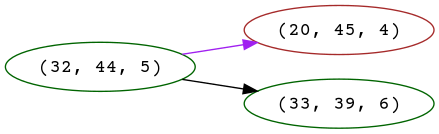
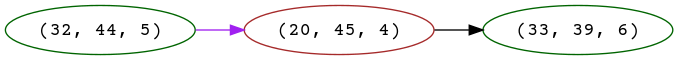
(213, 84) -> (452, 30)
